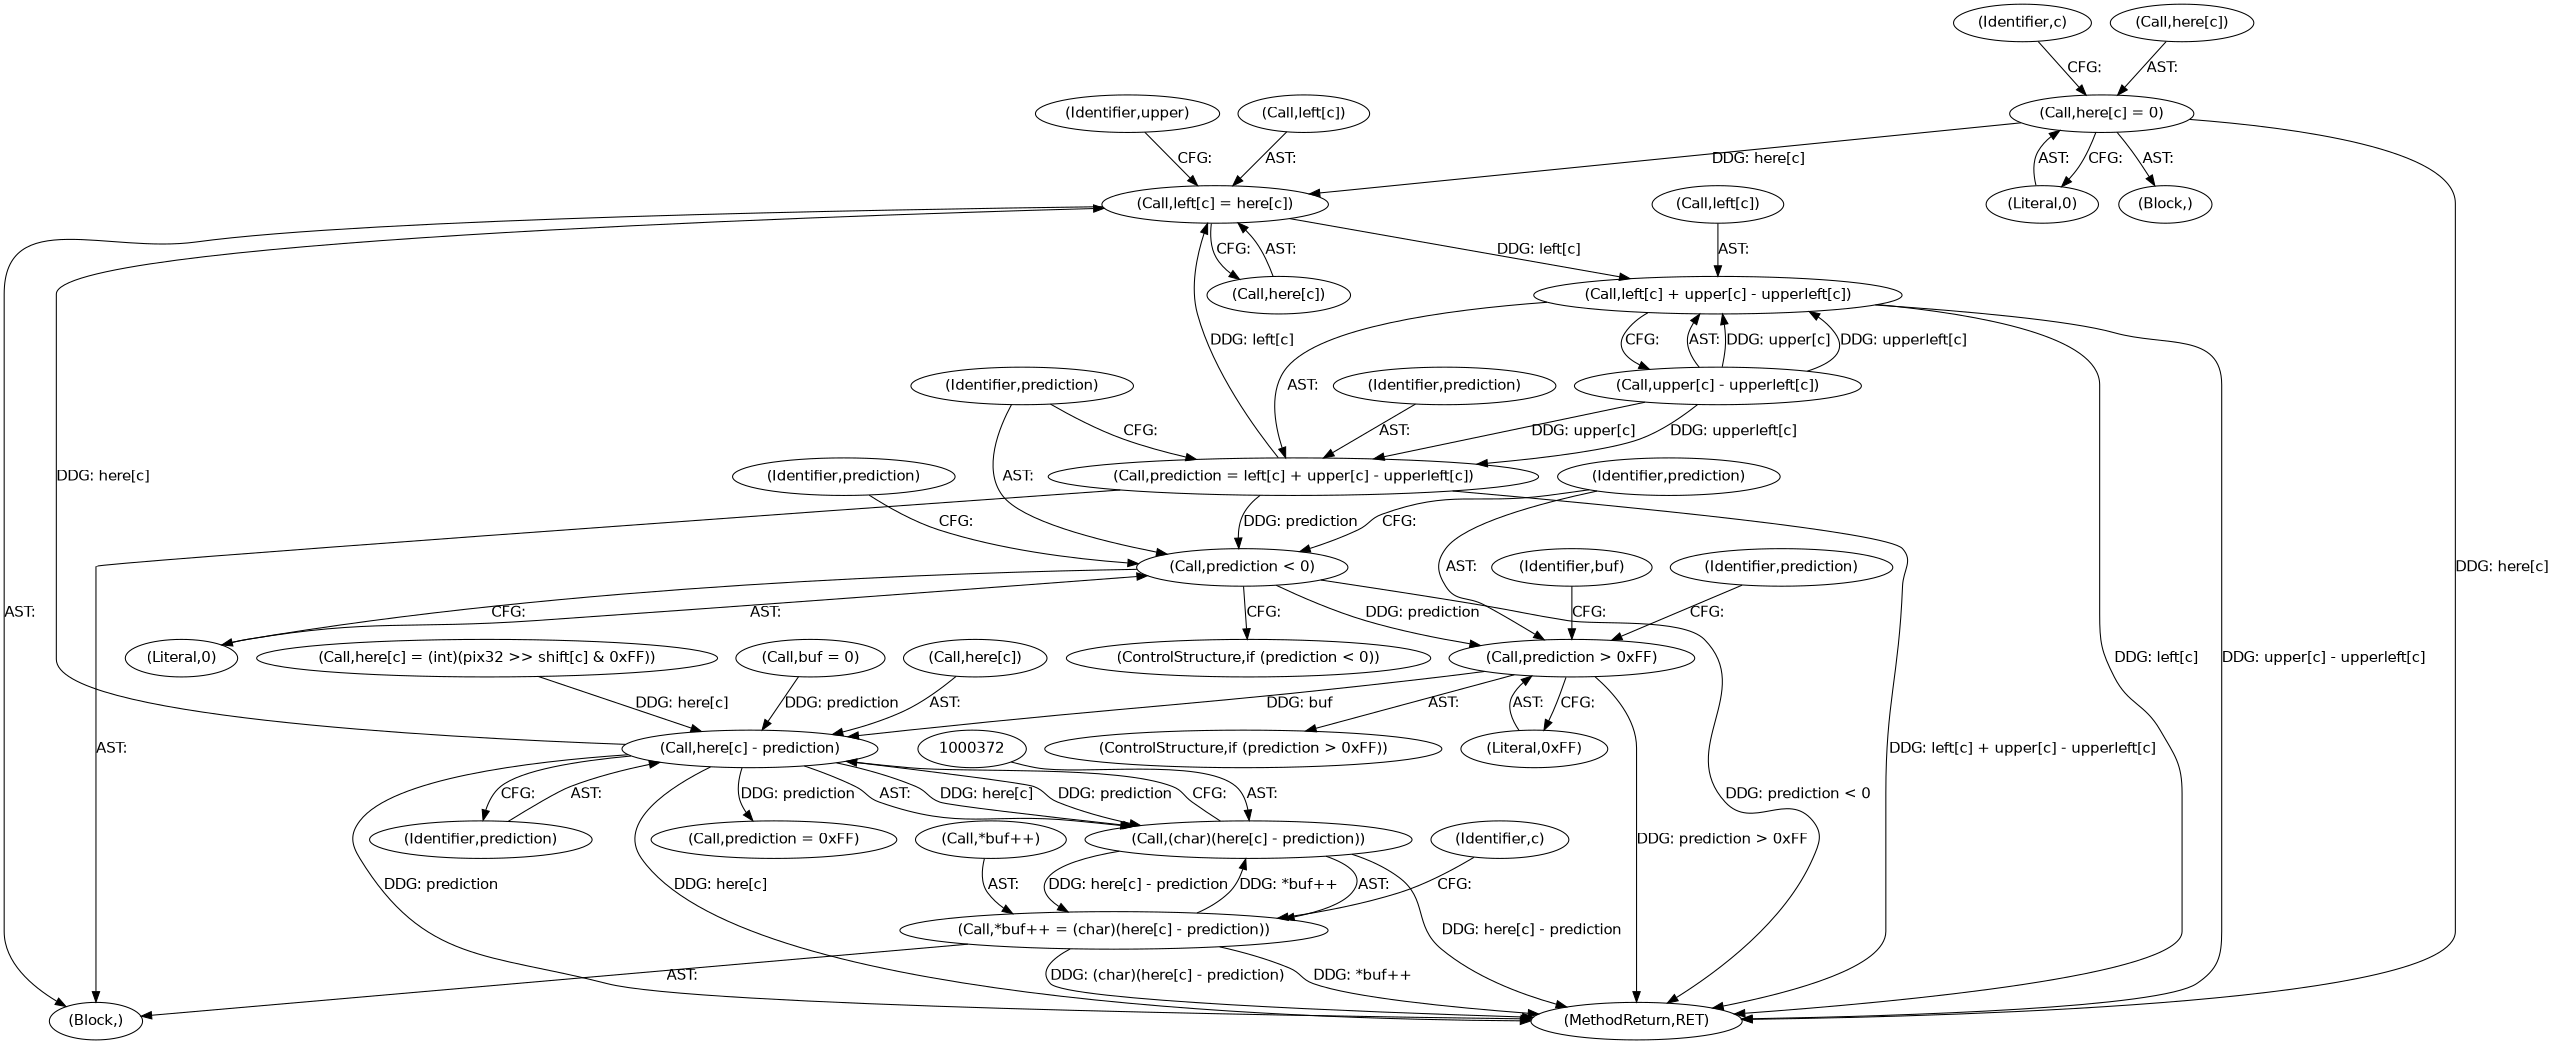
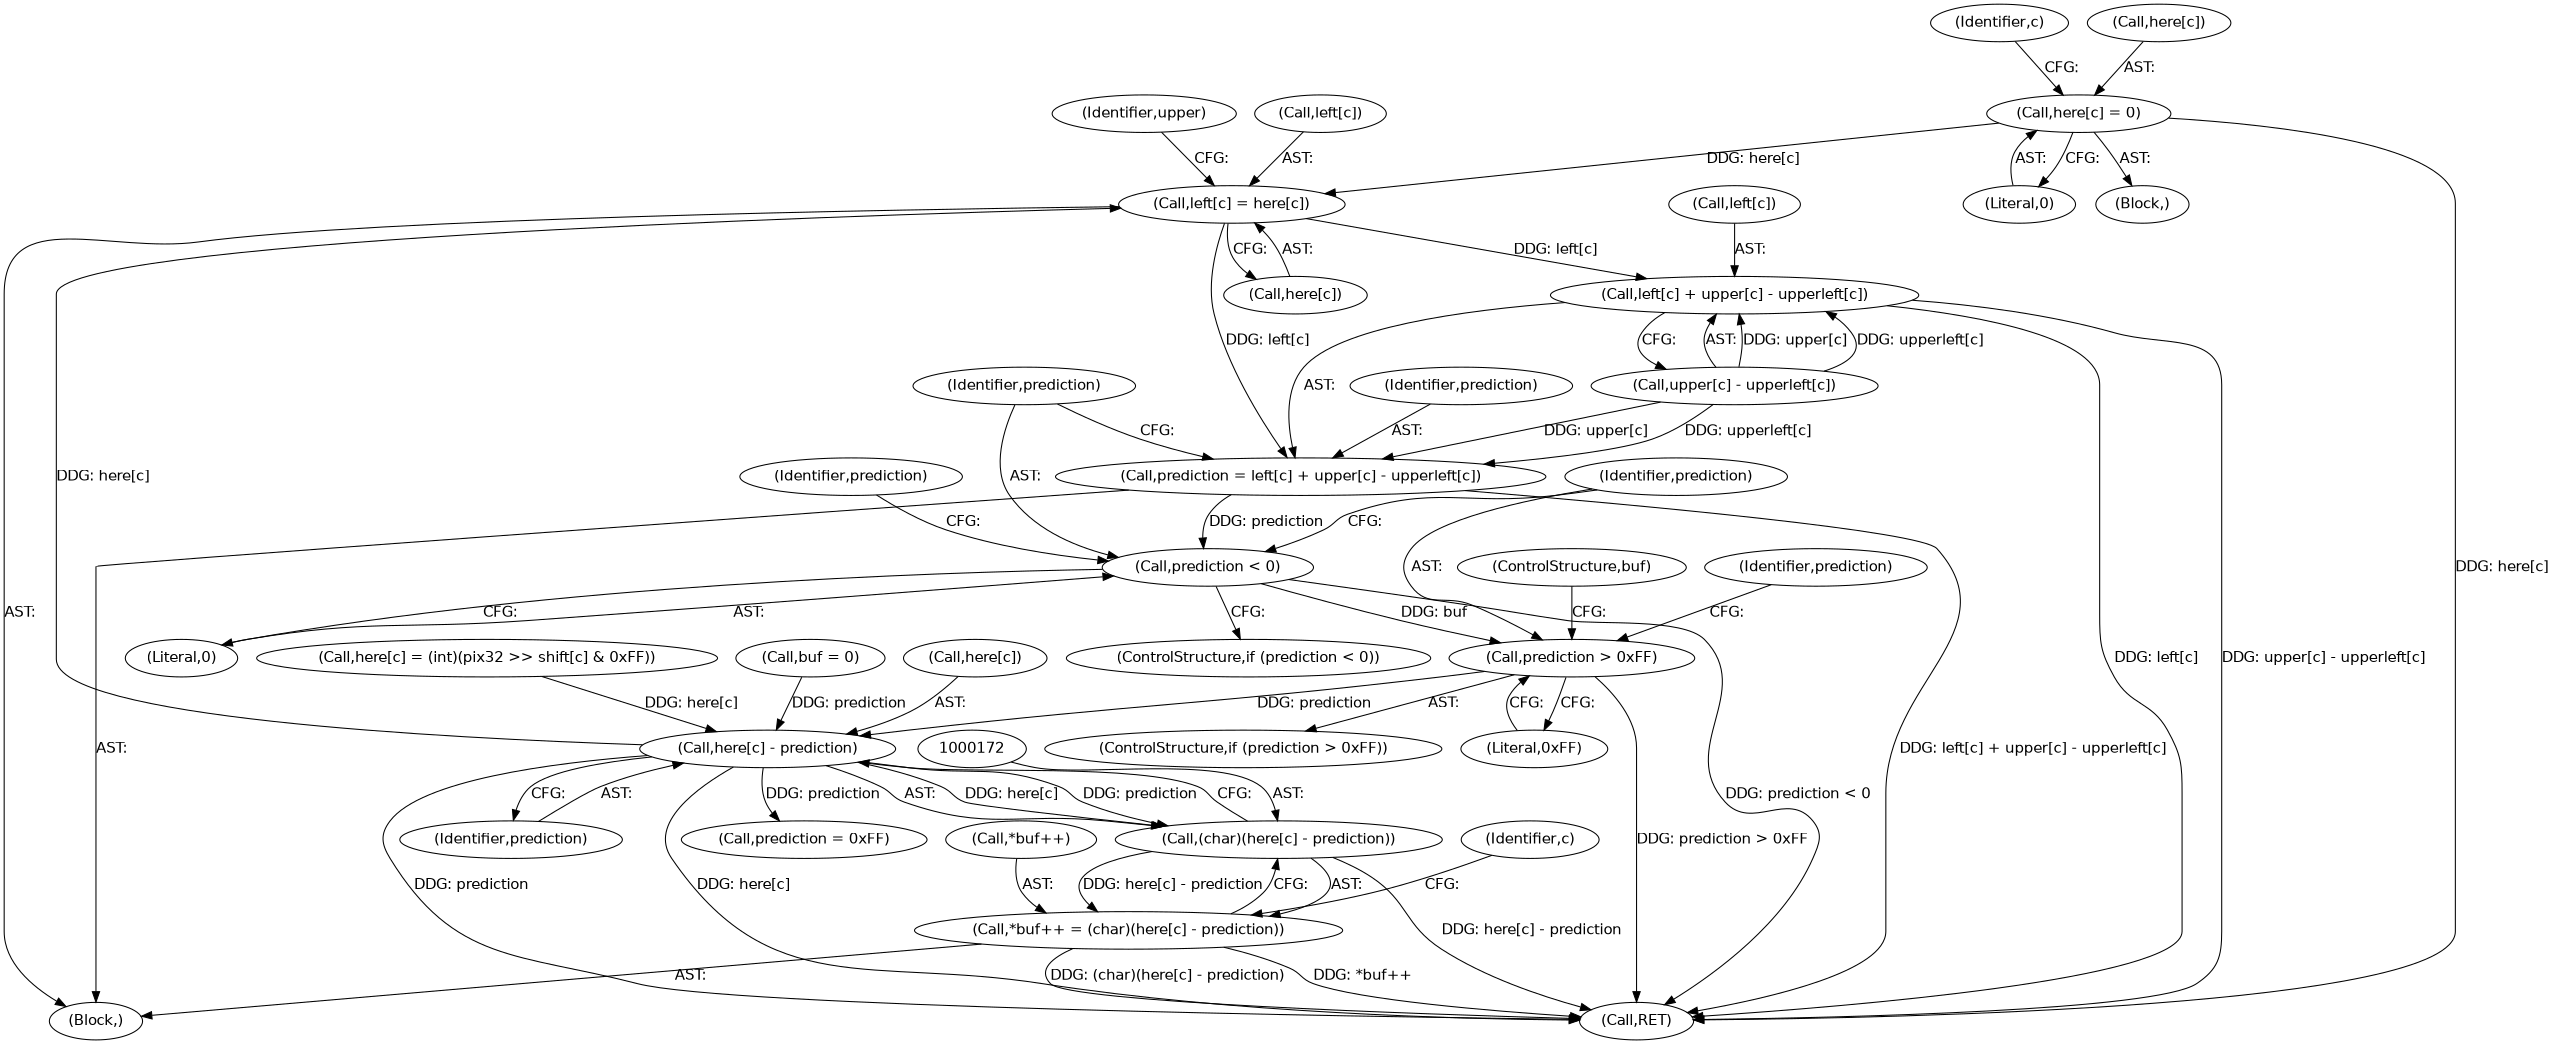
(1212, 353) -> (1223, 342)
(1572, 567) -> (1572, 567)
(1423, 613) -> (1434, 613)
(1300, 704) -> (1314, 704)
(1531, 704) -> (1529, 704)
(972, 749) -> (972, 749)
(1289, 885) -> (1293, 885)
(1637, 1021) -> (1637, 1021)
